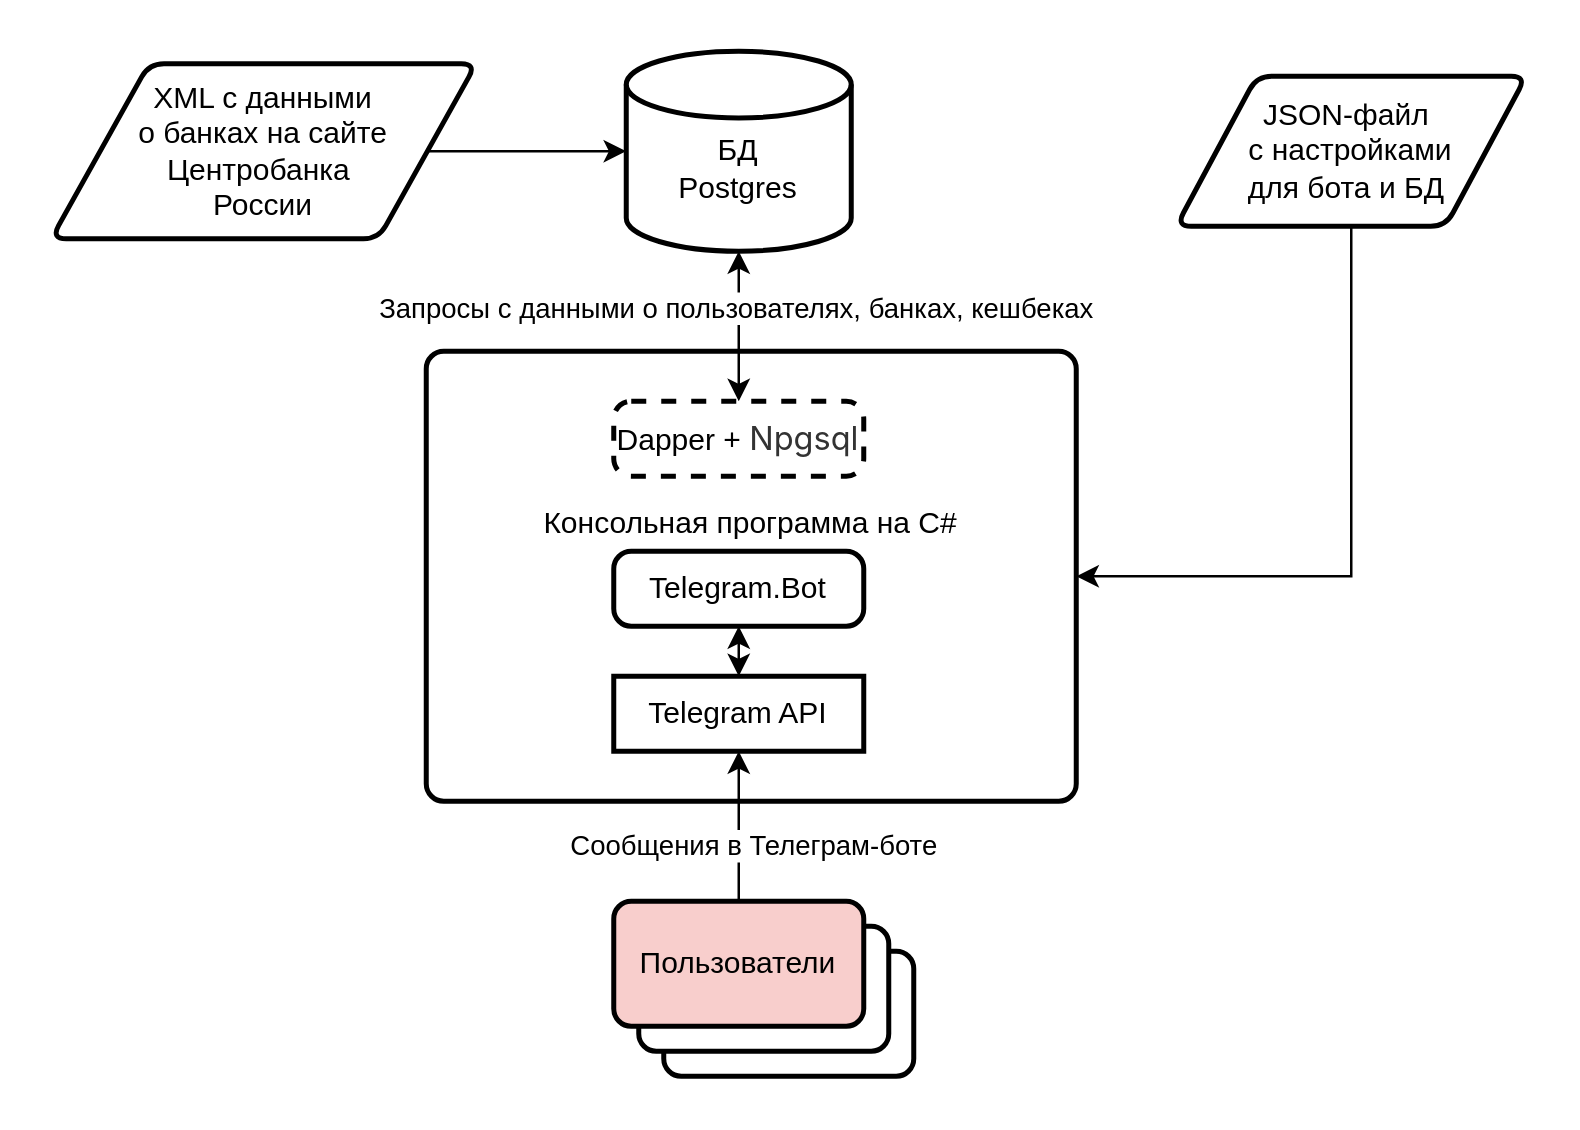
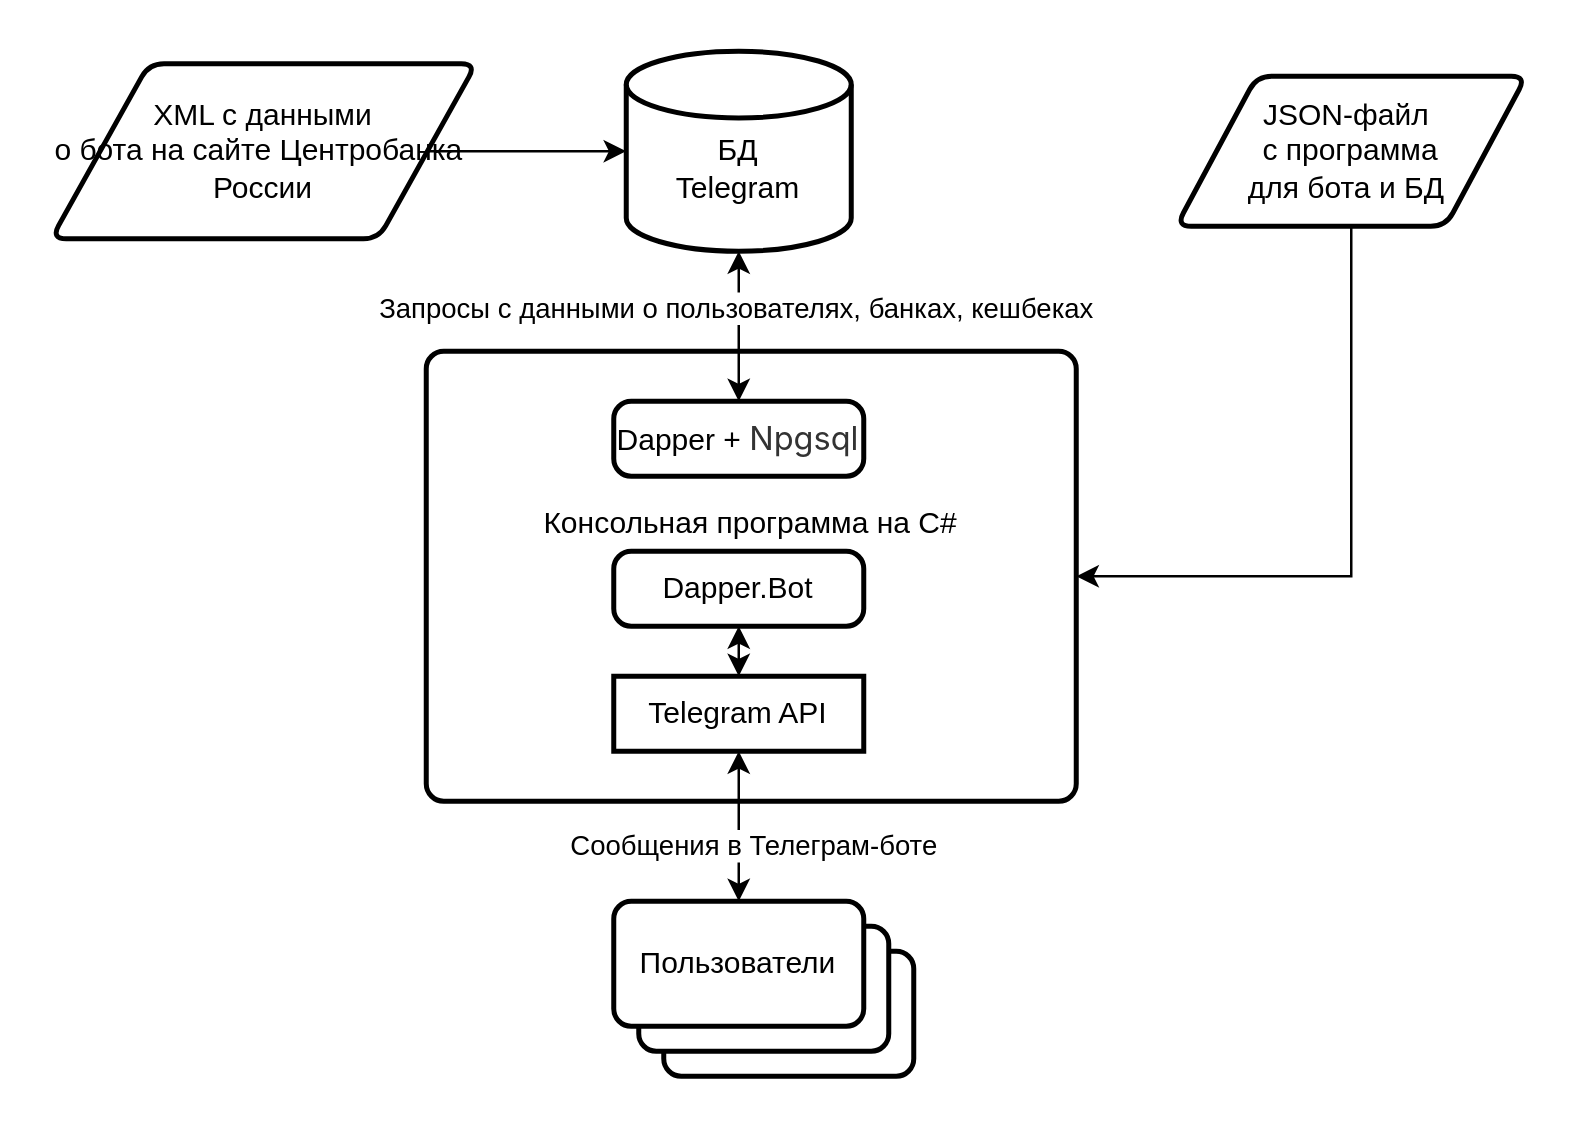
(264, 151) -> (264, 151)
(739, 151) -> (739, 151)
(1351, 151) -> (1351, 151)
(739, 439) -> (739, 439)
(739, 589) -> (739, 589)
(739, 890) -> (739, 883)
(739, 964) -> (739, 964)
